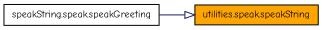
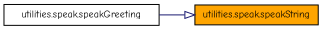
(82, 15) -> (82, 15)
